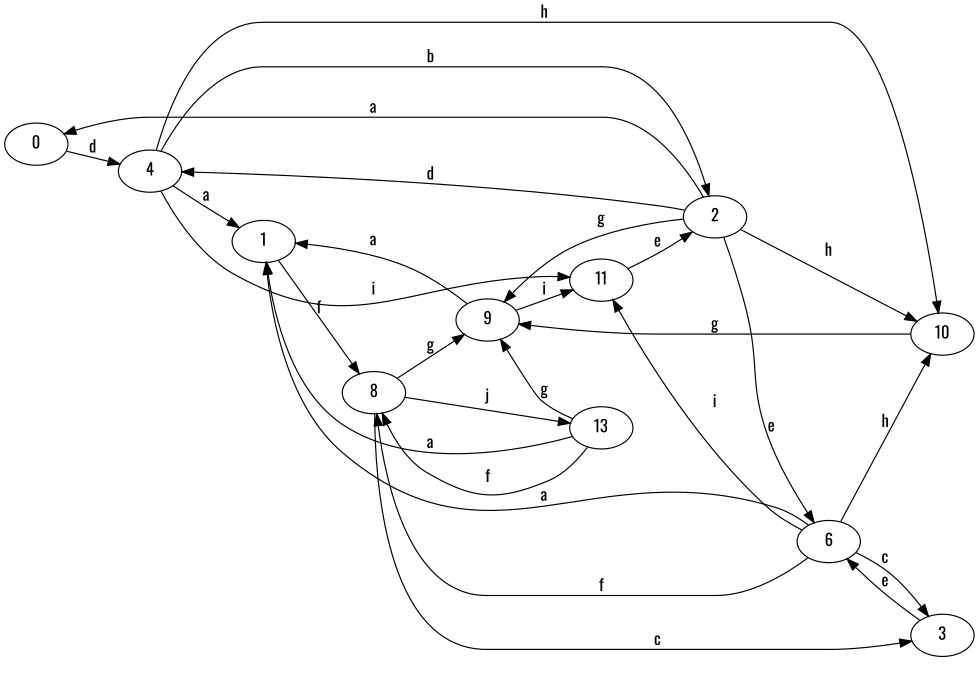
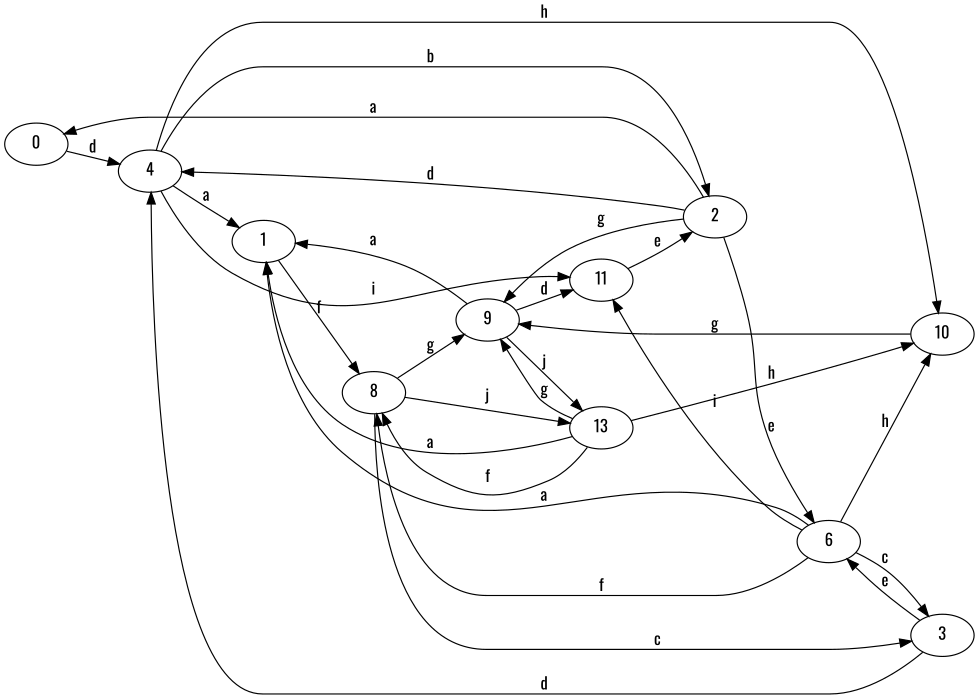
(823, 273) -> (767, 385)
(544, 290) -> (544, 290)
none -> (540, 370)
none -> (337, 694)
